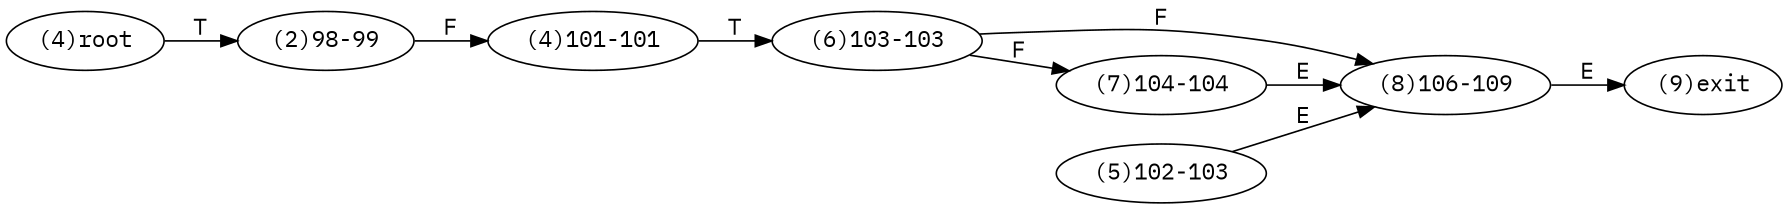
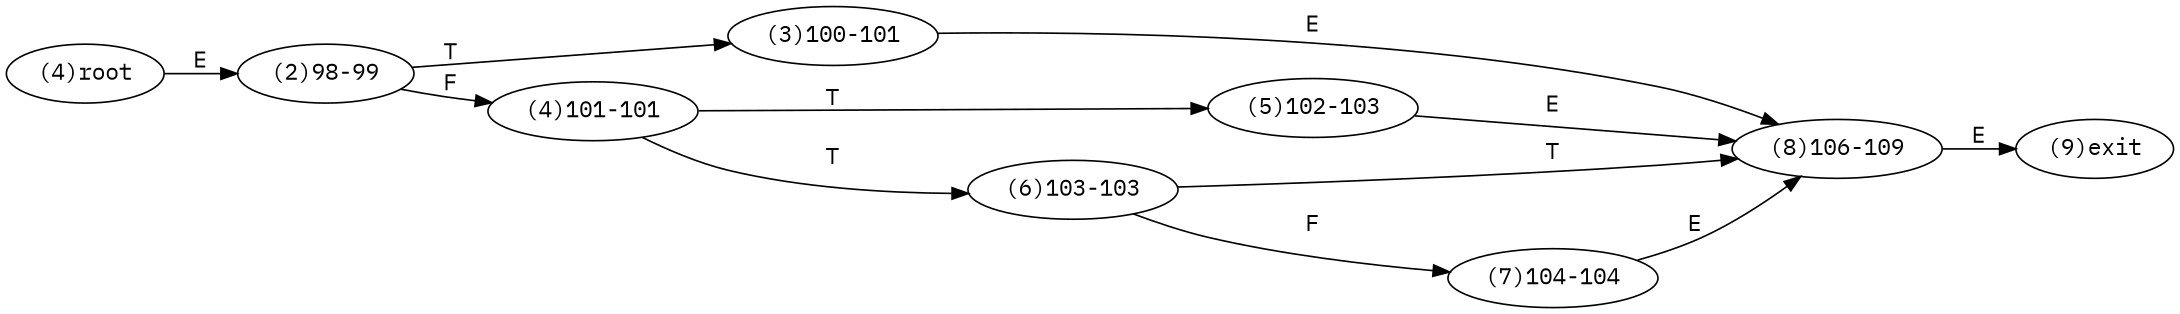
(1161, 19) -> (1553, 153)
(201, 29) -> (201, 61)
none -> (833, 36)
none -> (945, 110)
